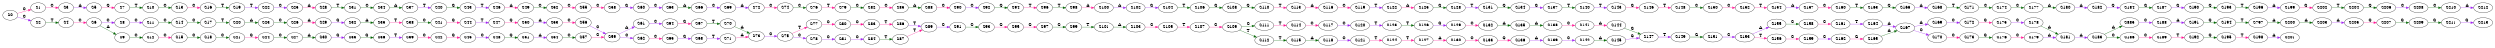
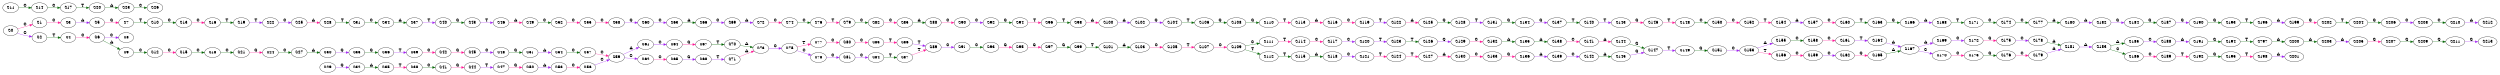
(135, 23) -> none
(308, 23) -> none
(2129, 23) -> (2134, 42)
